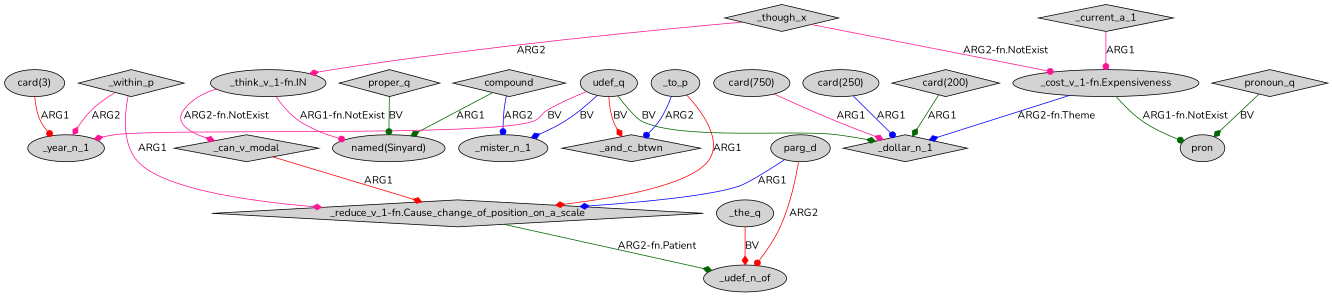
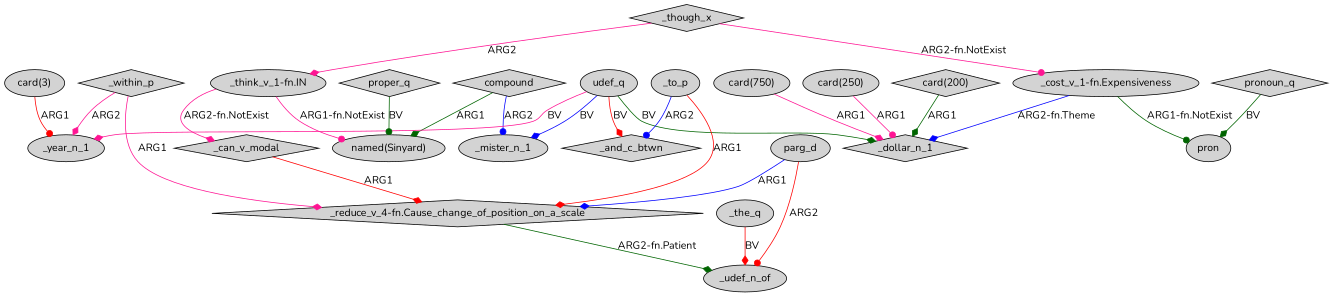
(1106, 18) -> none
(872, 114) -> (872, 114)
(458, 213) -> (458, 213)
